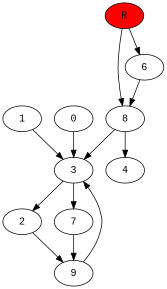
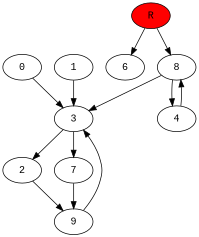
(136, 89) -> (181, 97)
